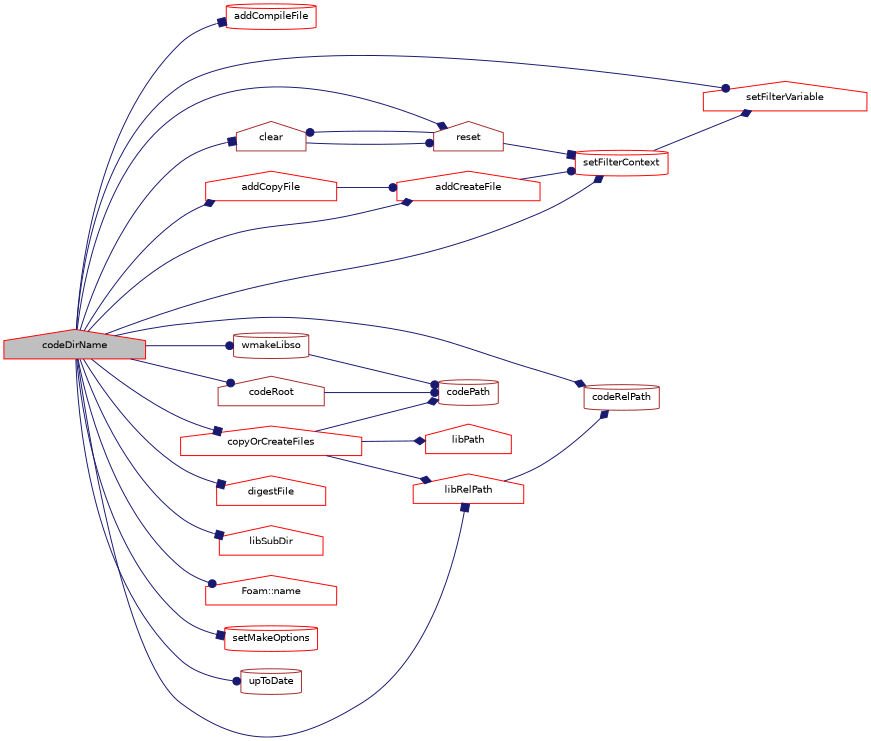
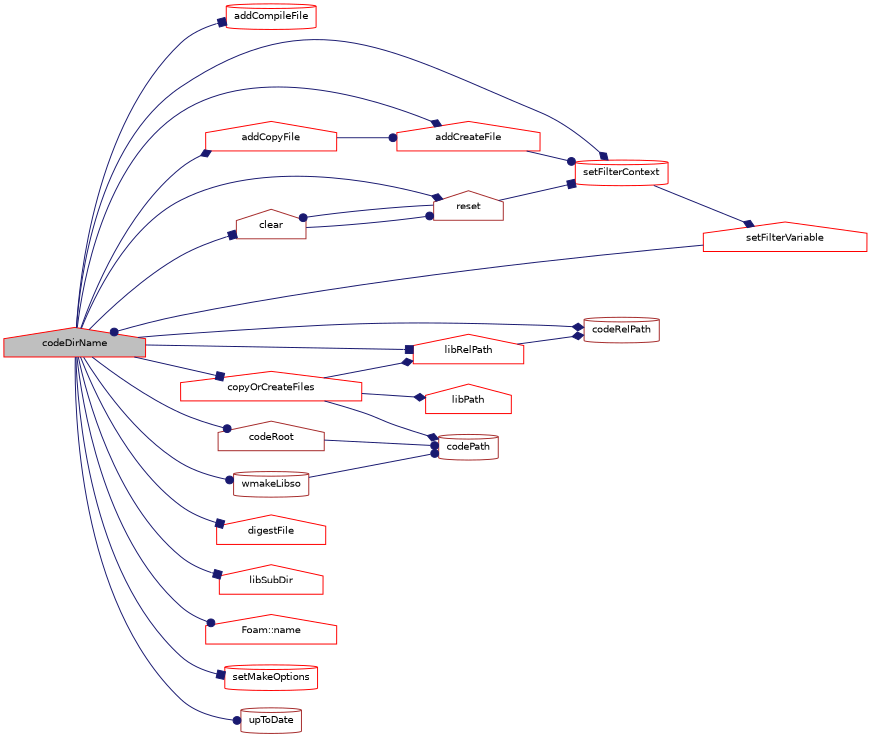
(313, 57) -> (409, 278)
